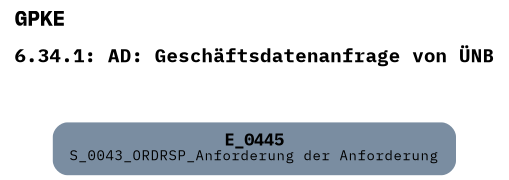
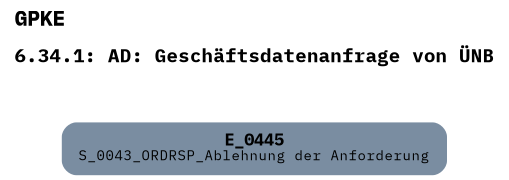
(254, 156) -> (254, 156)
